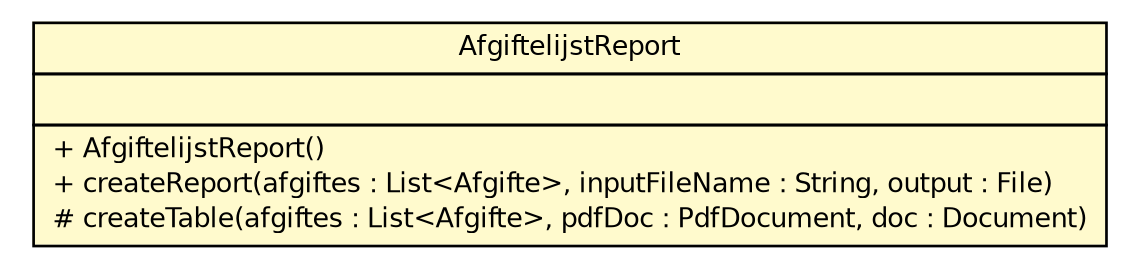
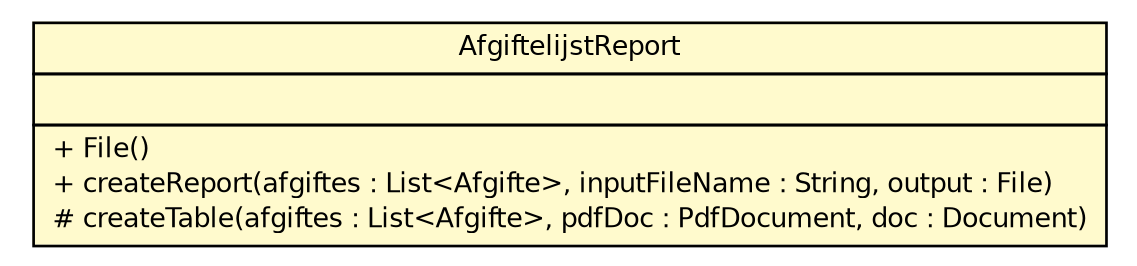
(190, 149) -> (102, 149)
